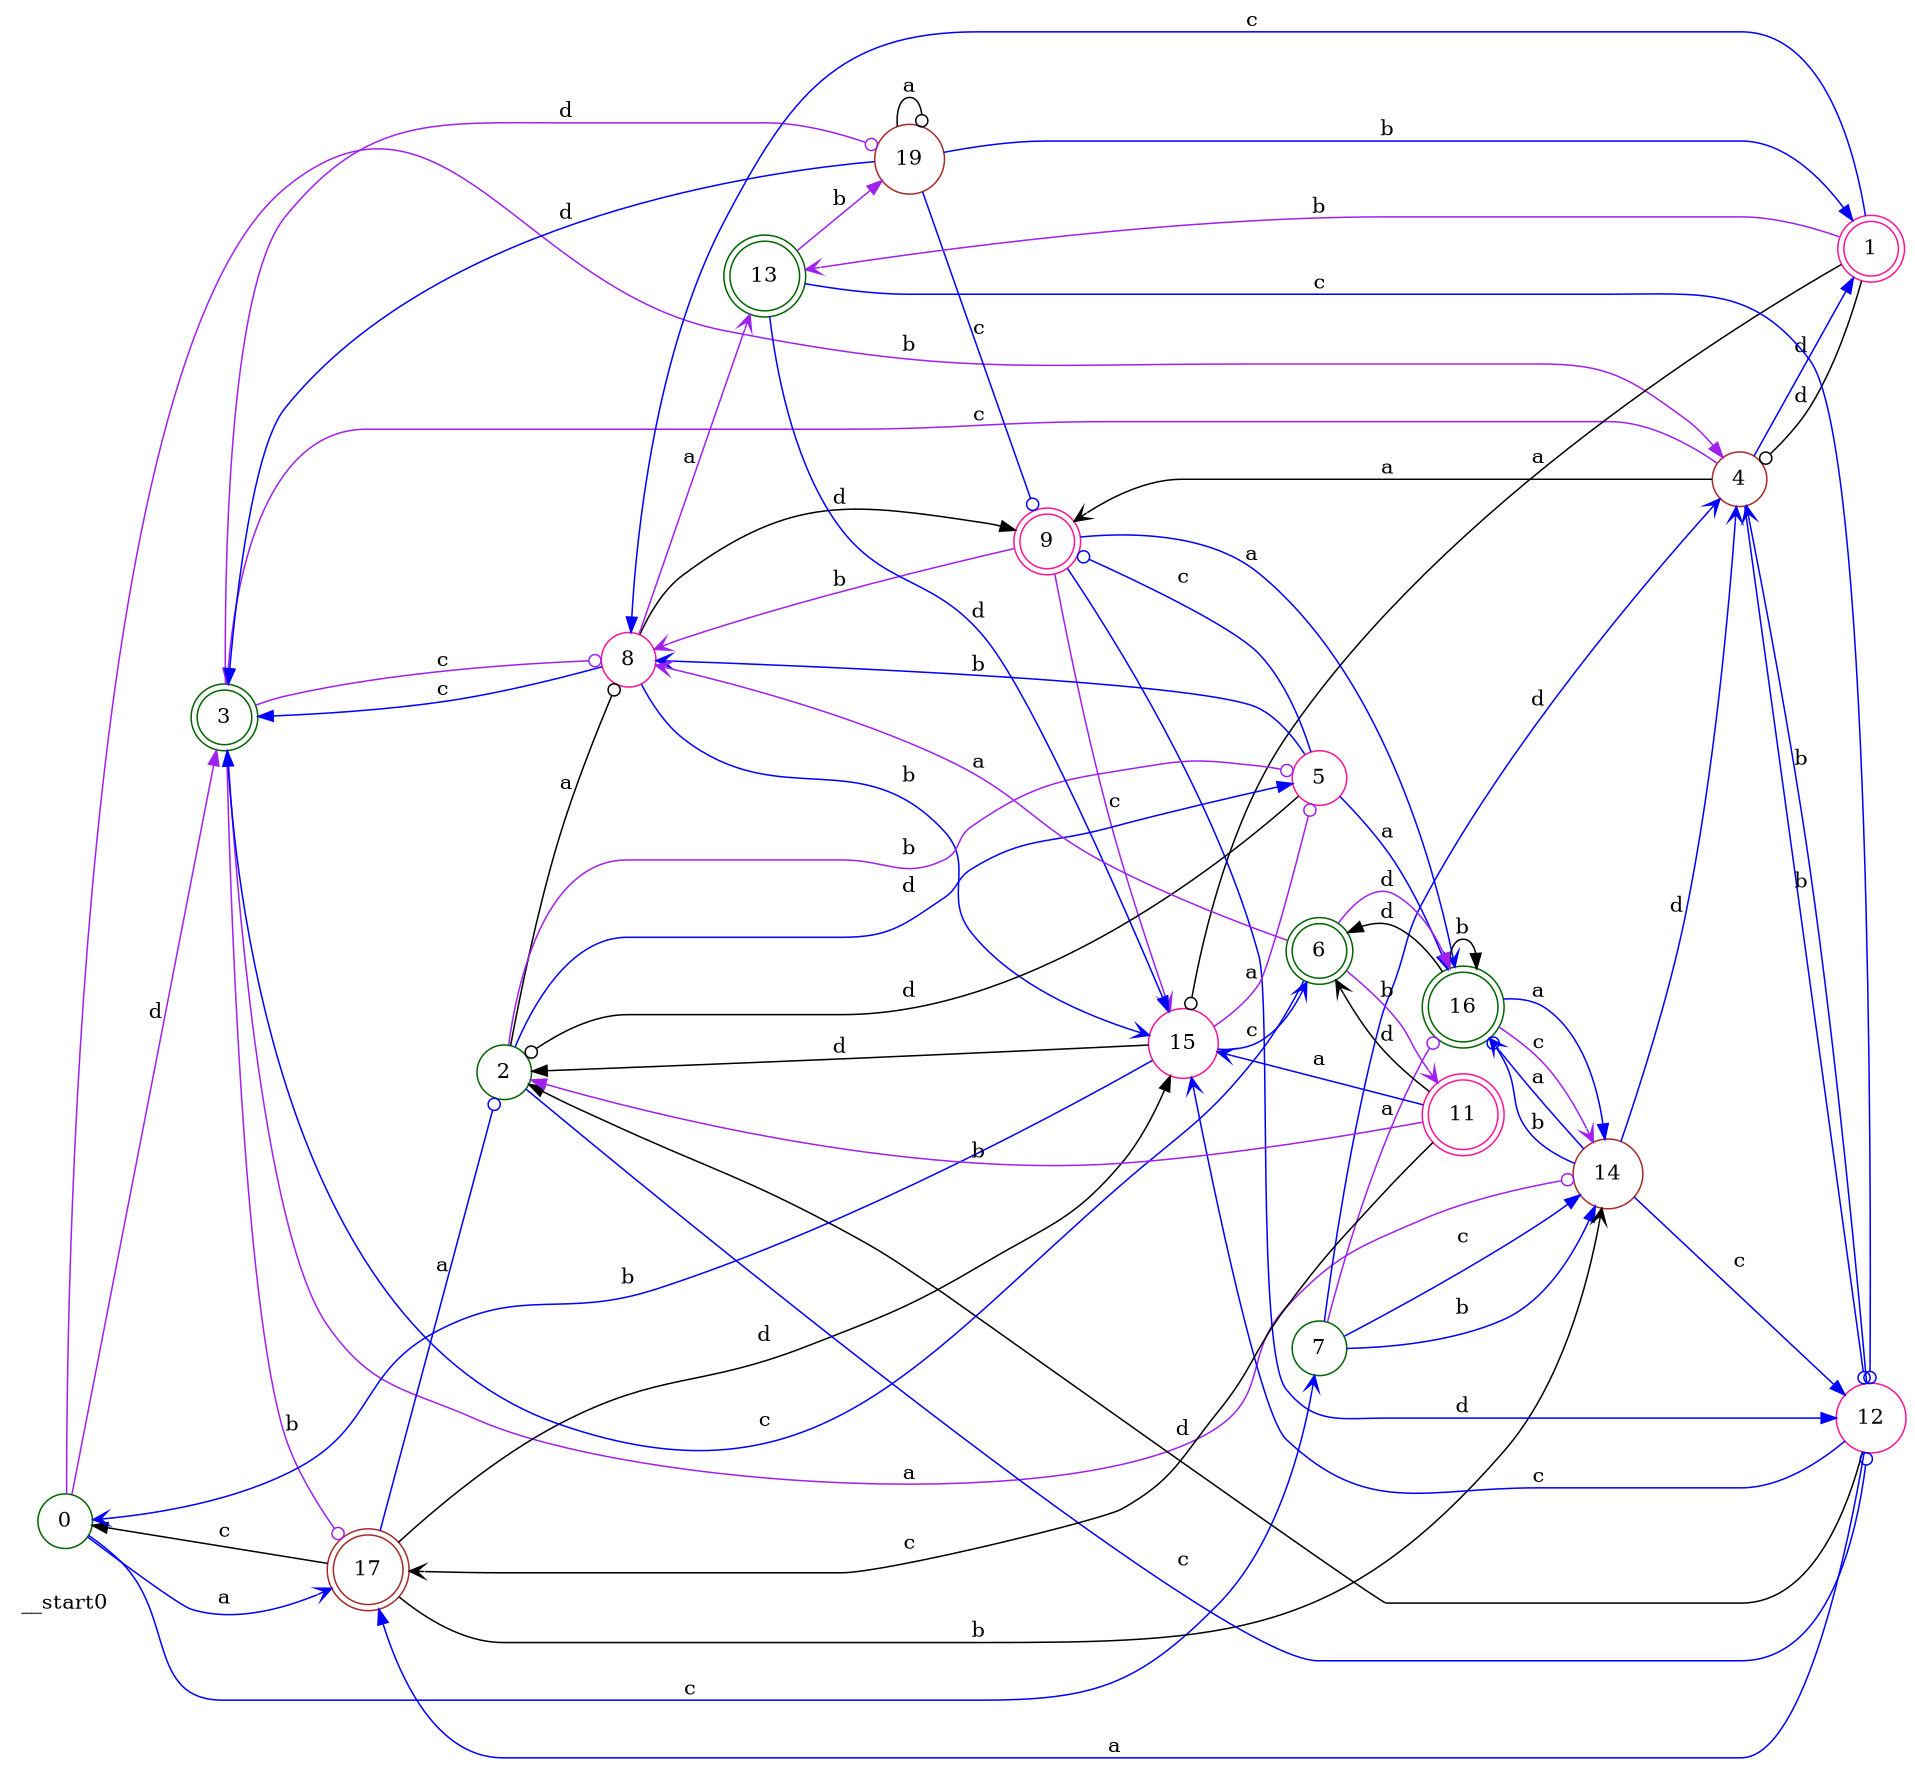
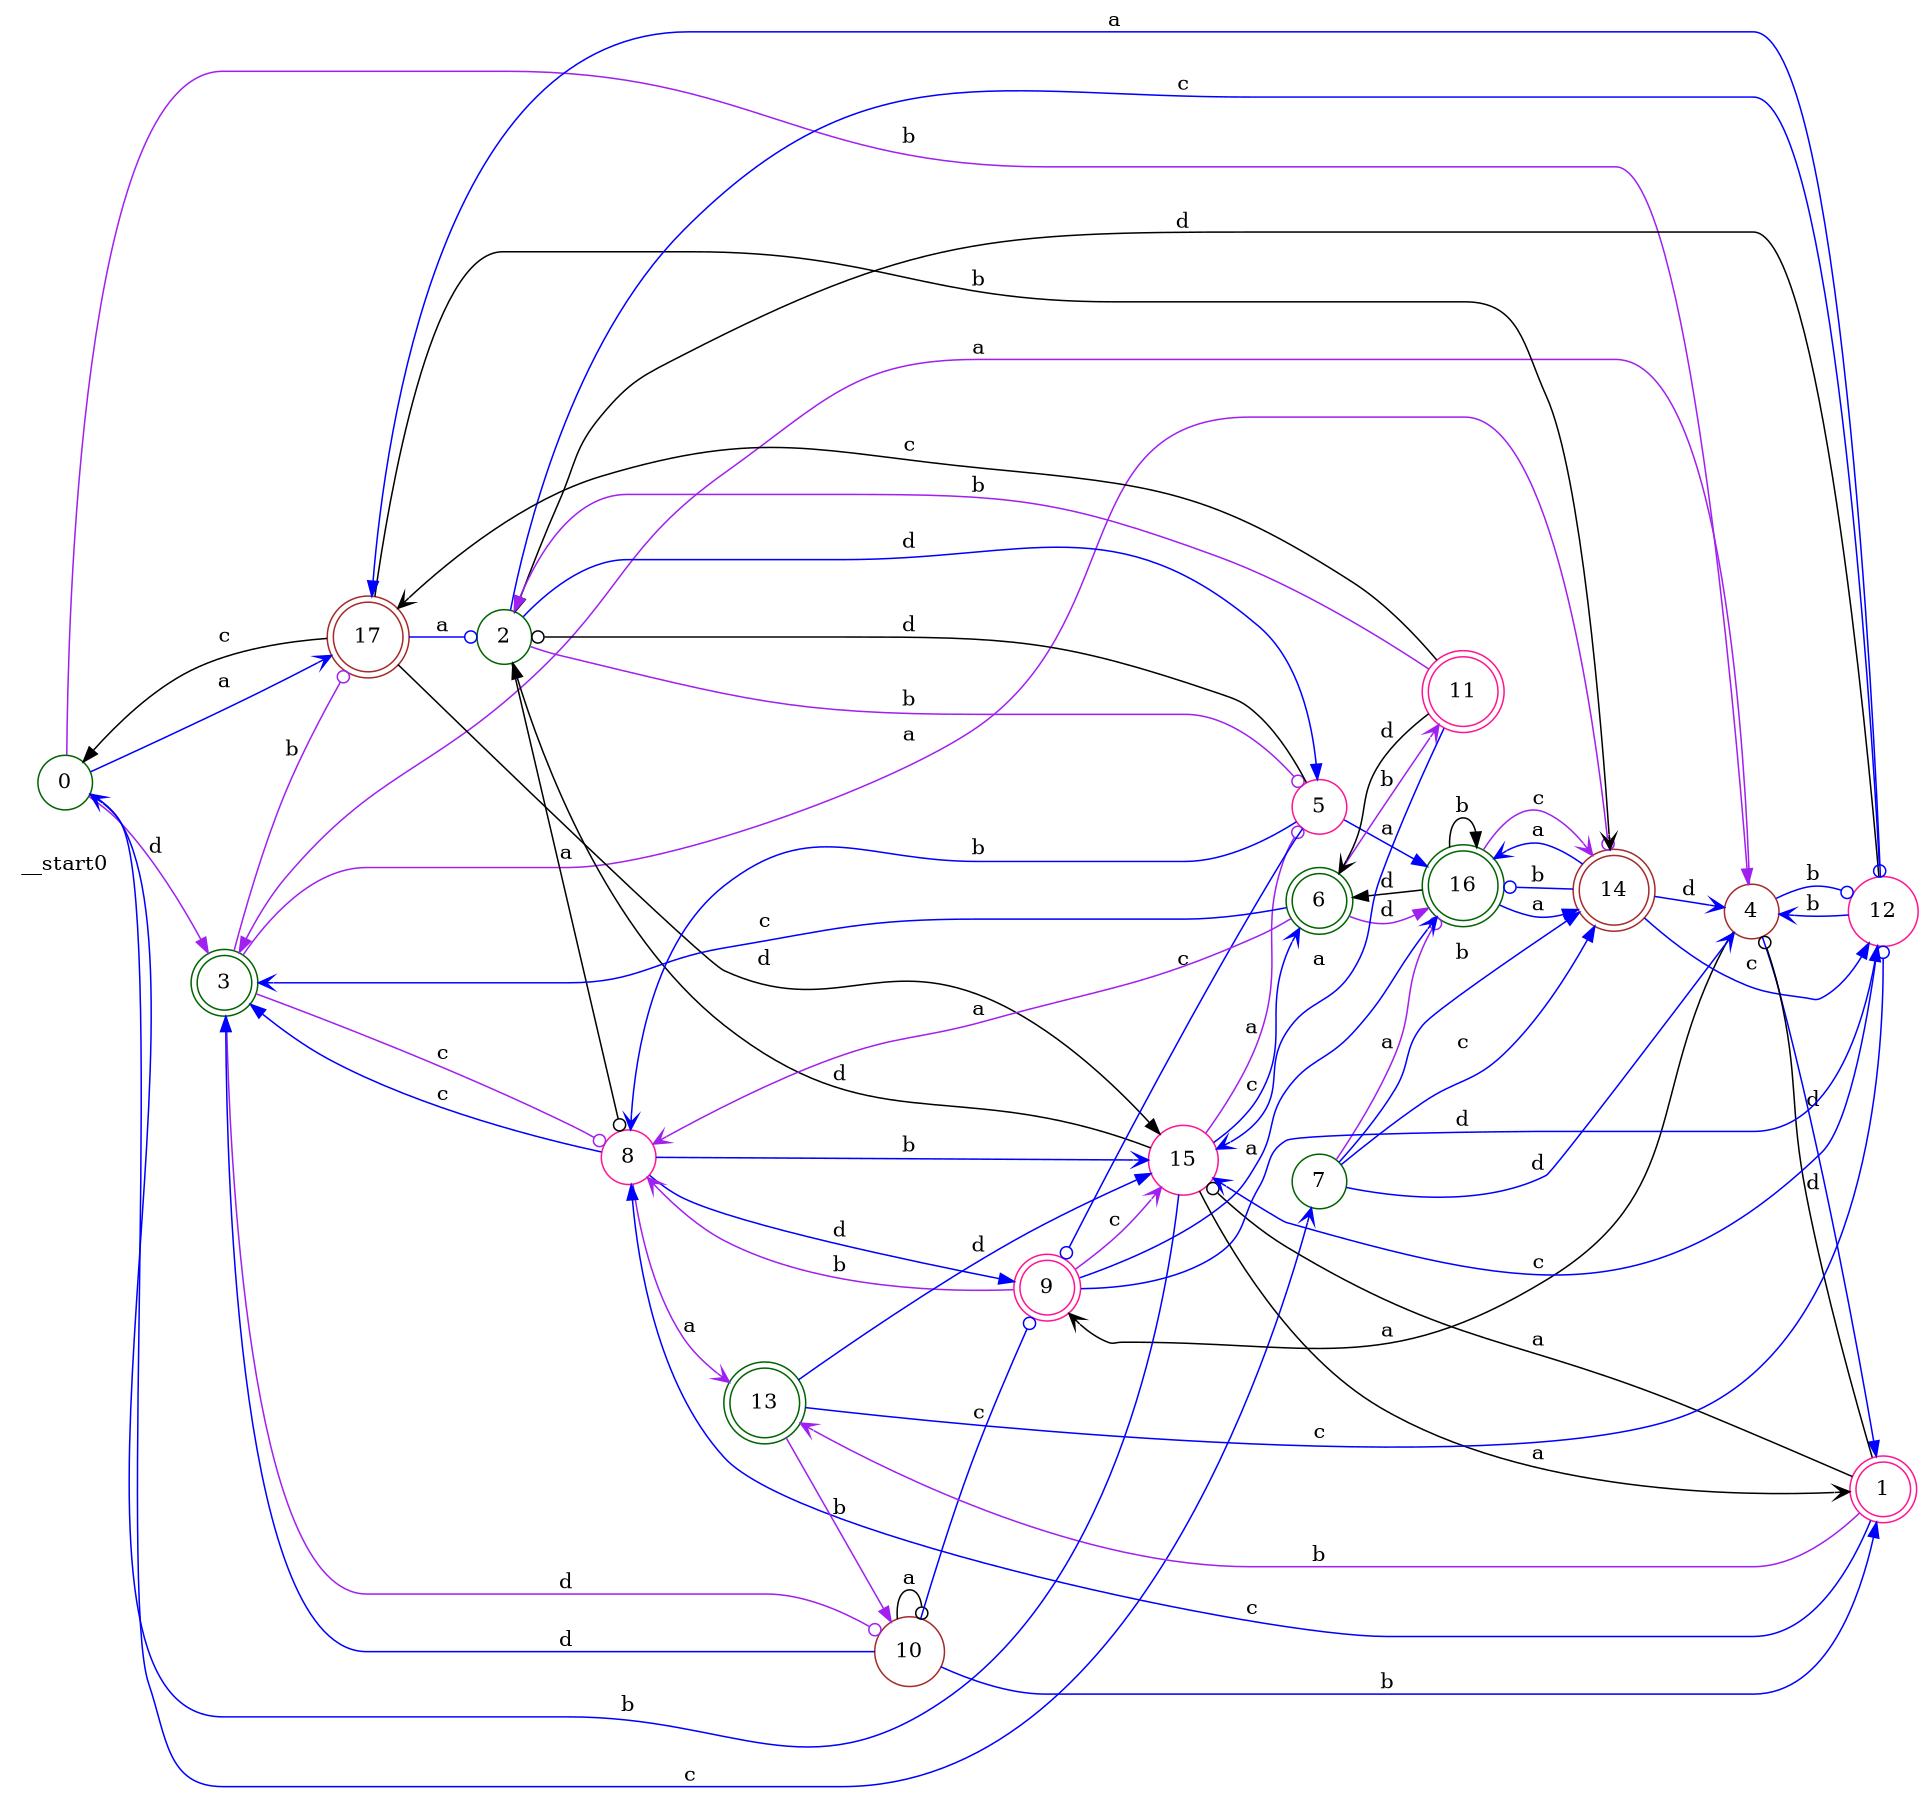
(910, 159) -> (910, 1652)
(979, 415) -> (979, 348)
(798, 516) -> (820, 1240)
(1608, 1174) -> (1614, 890)
none -> (1428, 1431)
(634, 1443) -> (778, 938)
